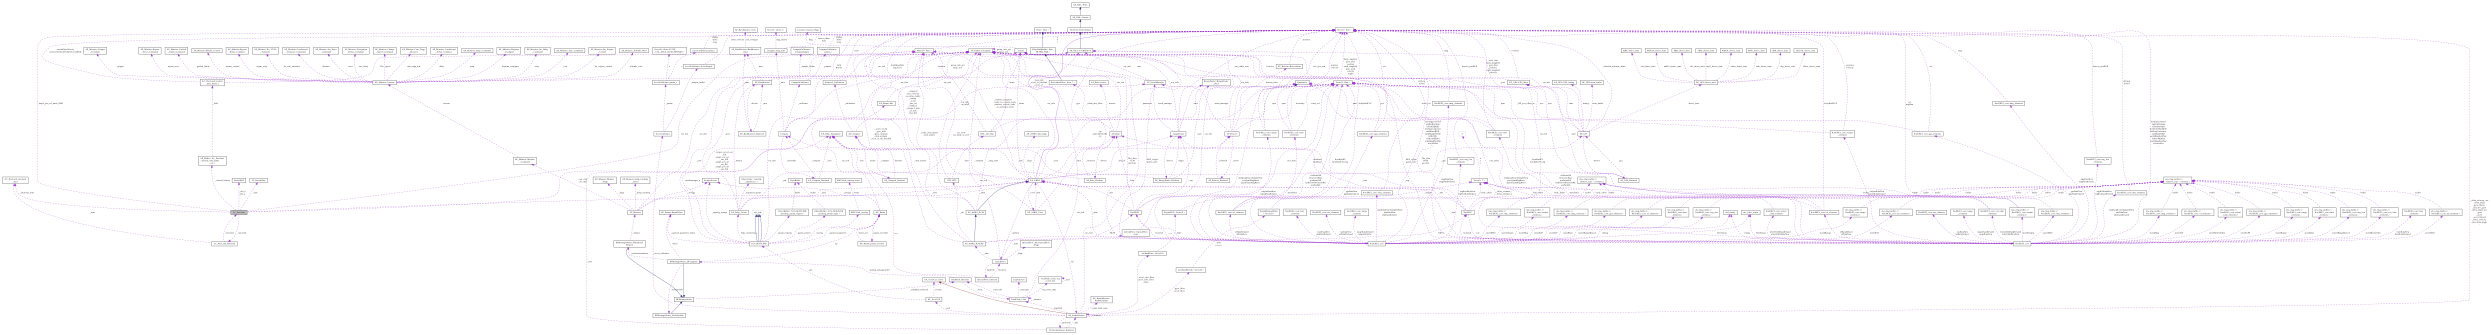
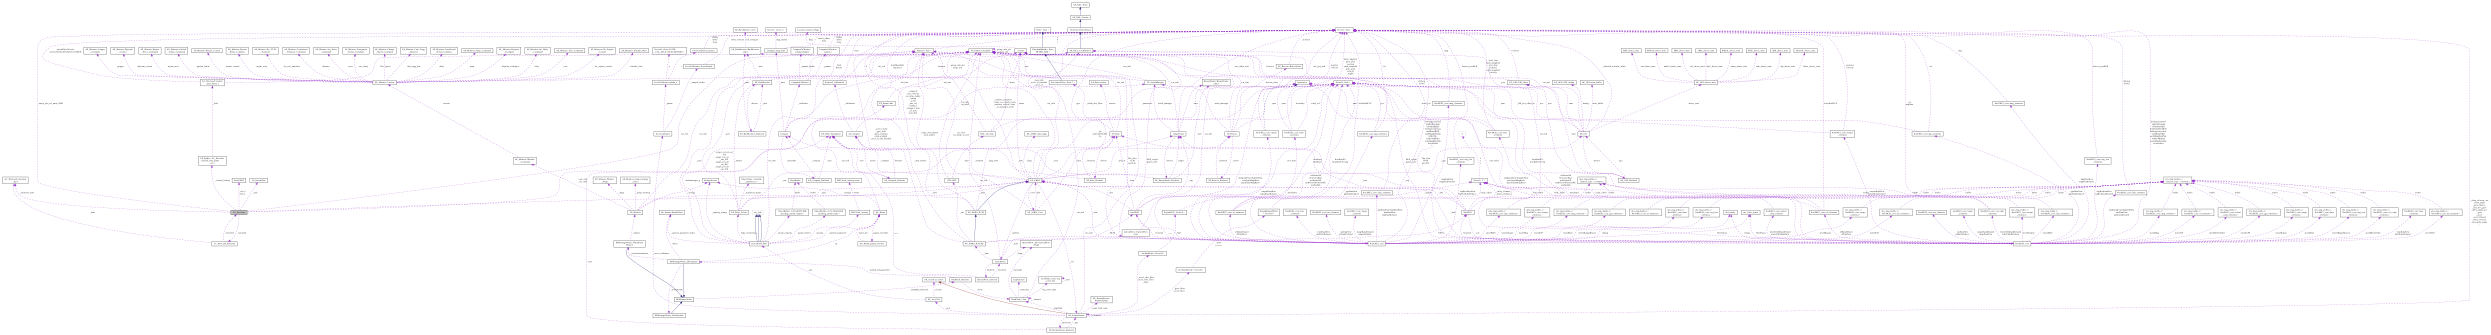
(1100, 36) -> (1100, 36)
none -> (123, 51)
(1119, 67) -> (955, 57)
(1813, 194) -> (1813, 194)
(1543, 237) -> none
(990, 291) -> (1012, 271)
